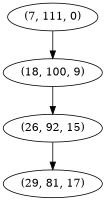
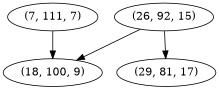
(53, 17) -> (53, 17)
(53, 97) -> (112, 43)
